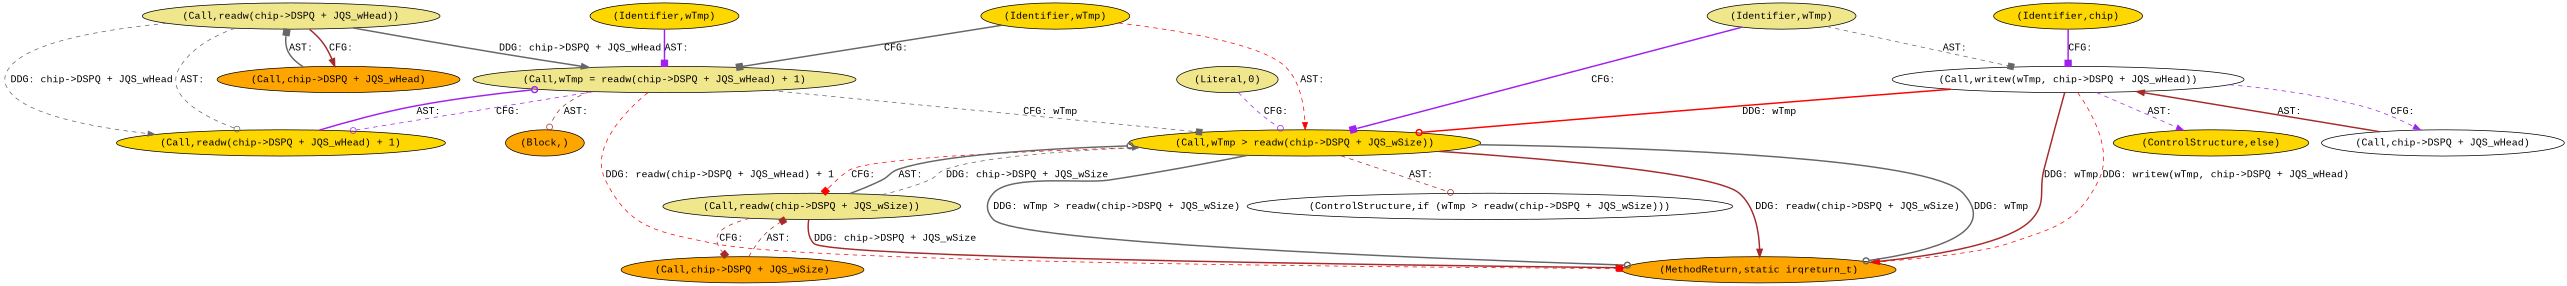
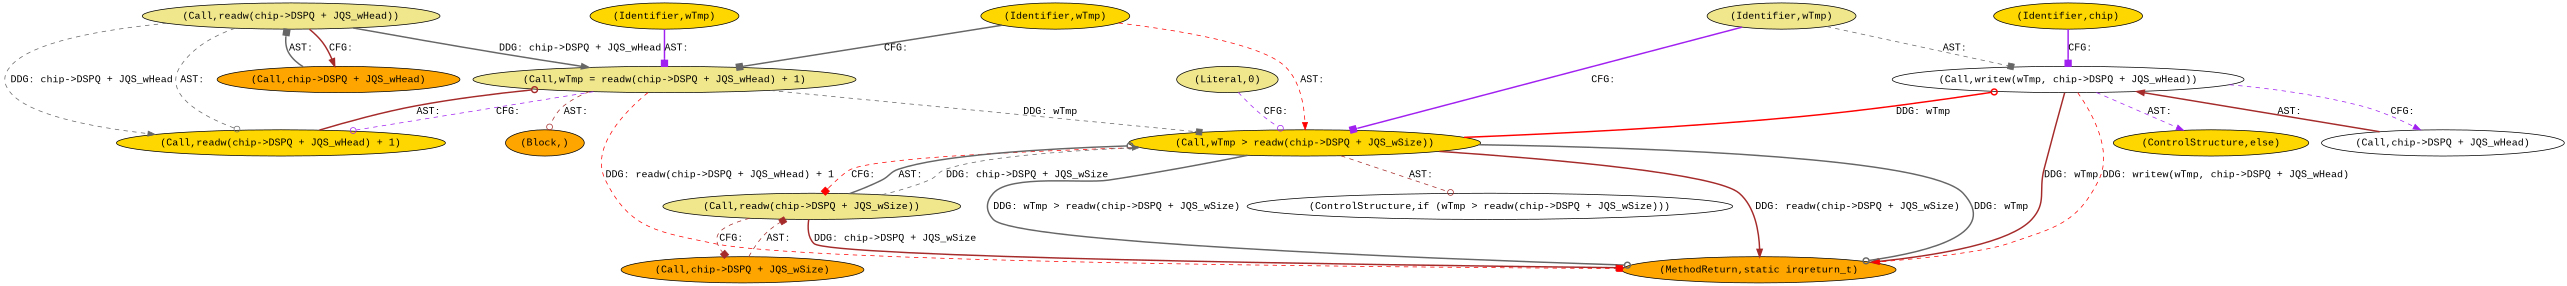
(424, 104) -> (424, 104)
(1686, 110) -> (1728, 123)
(1051, 111) -> (1051, 111)
